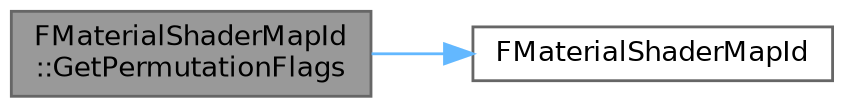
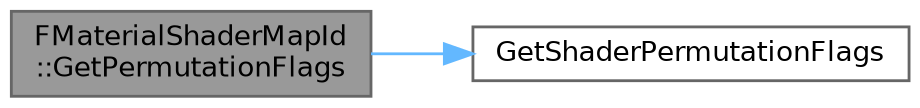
(653, 54) -> (691, 54)
